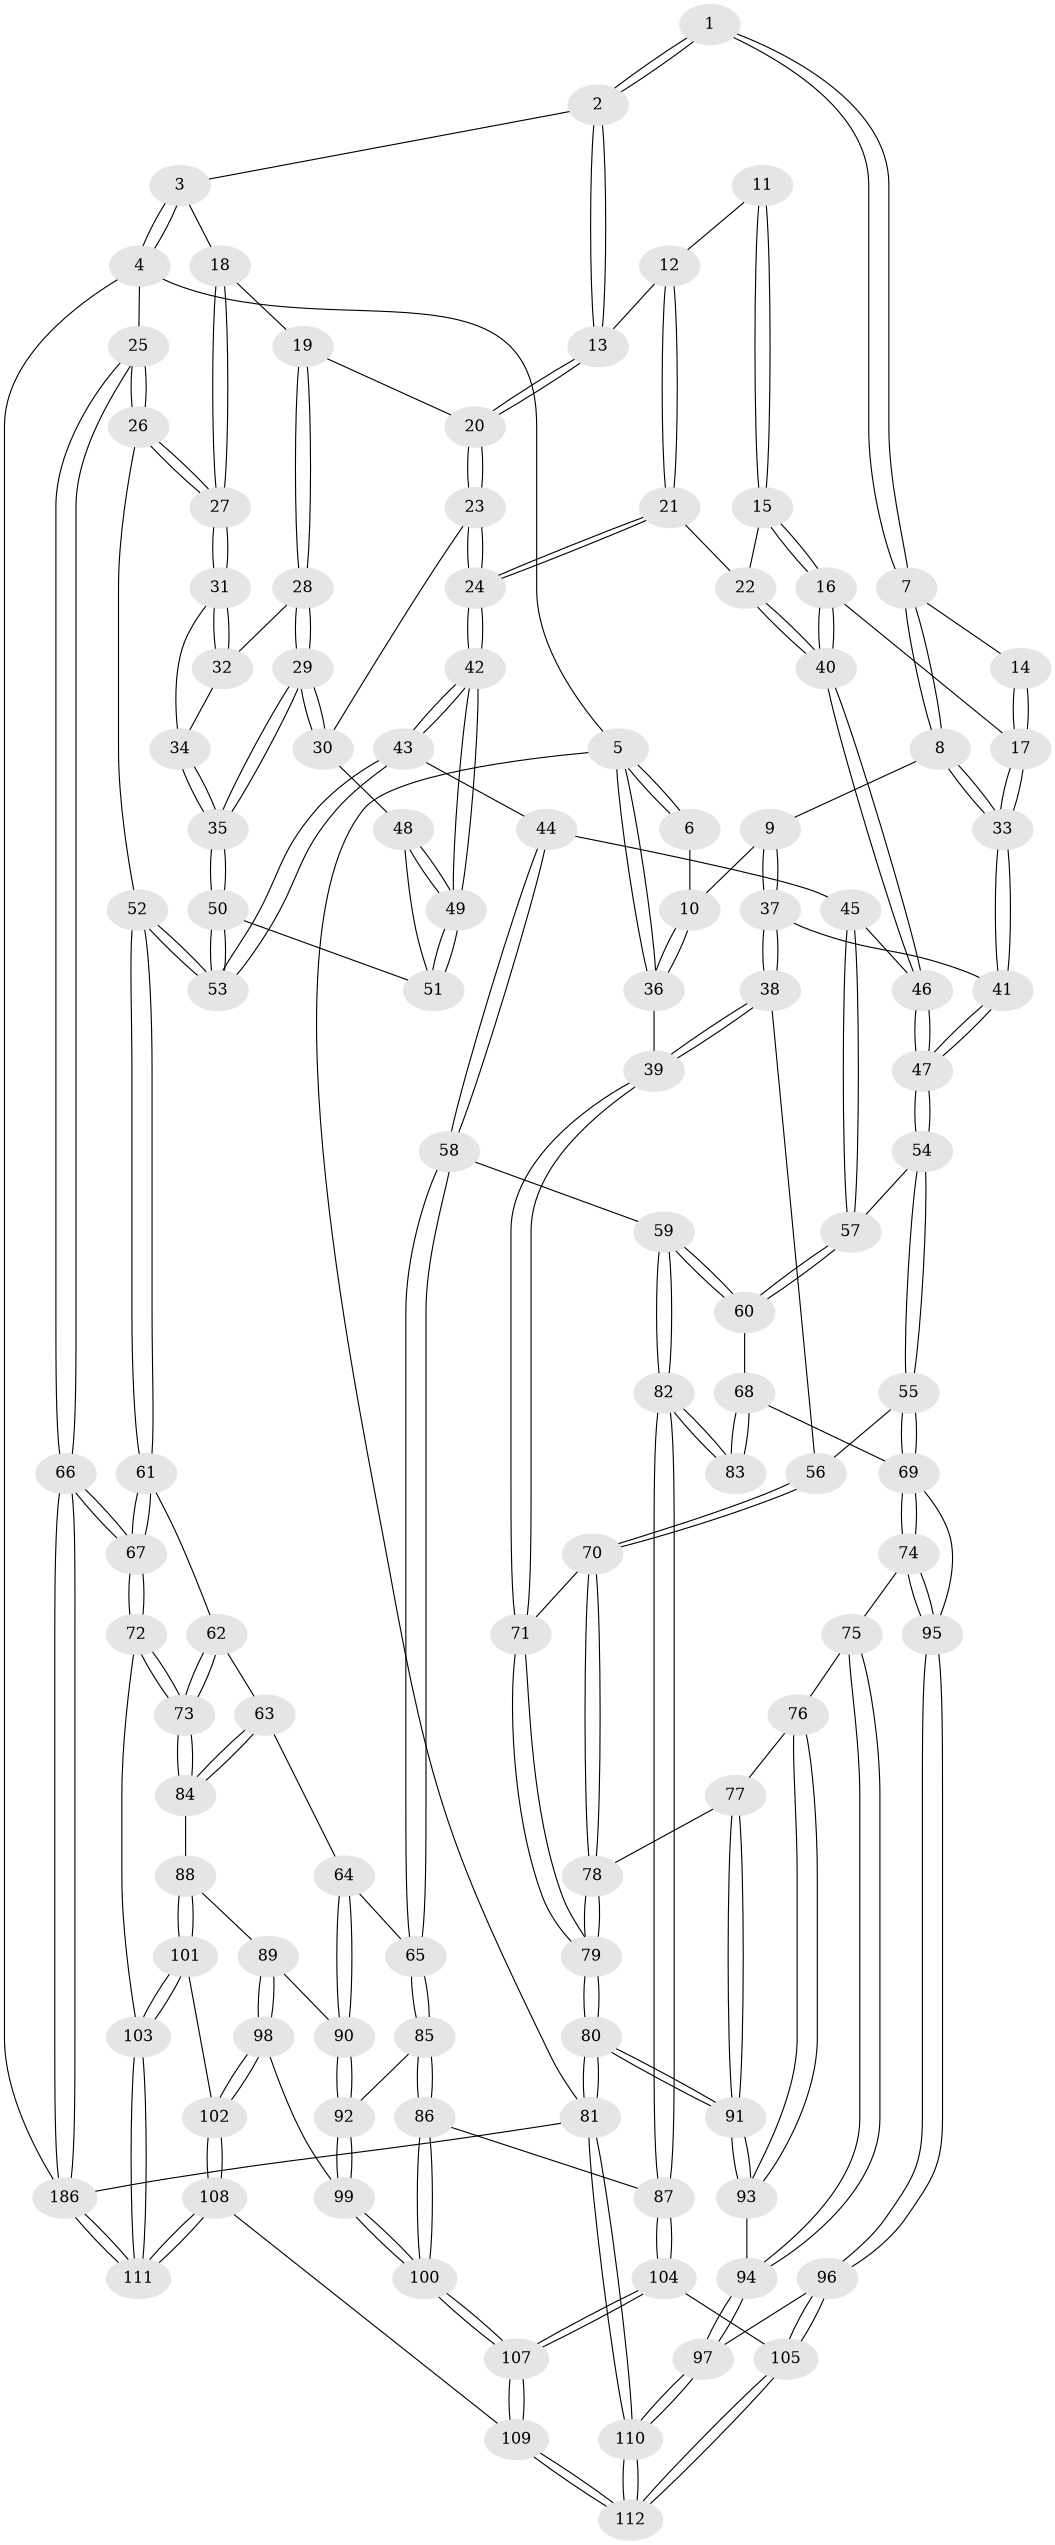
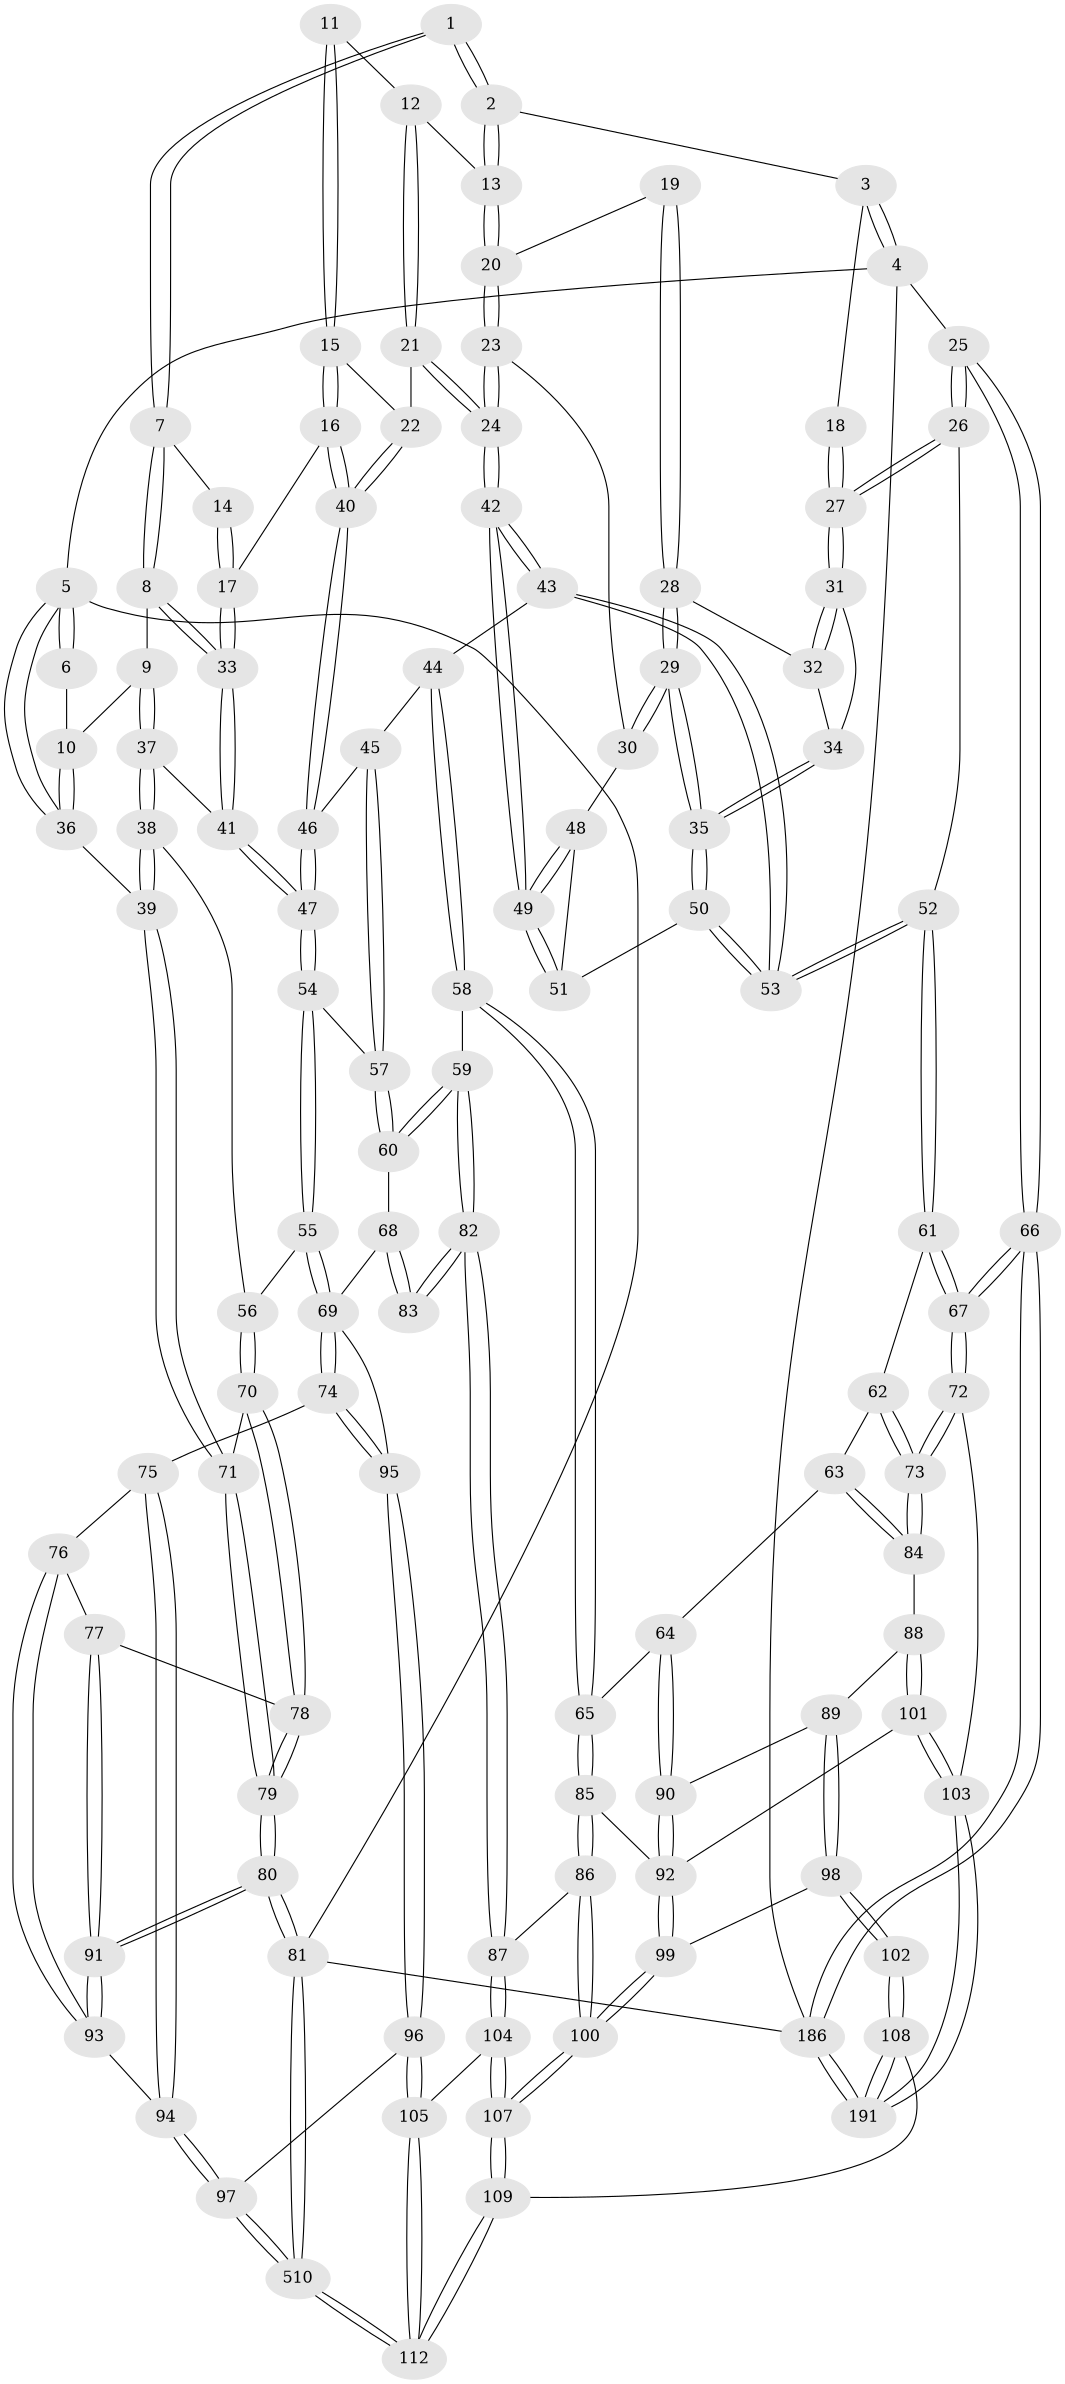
(267, 311) -> none
(200, 2037) -> (790, 1796)
(139, 2279) -> (864, 2118)
(631, 2440) -> (298, 2279)
